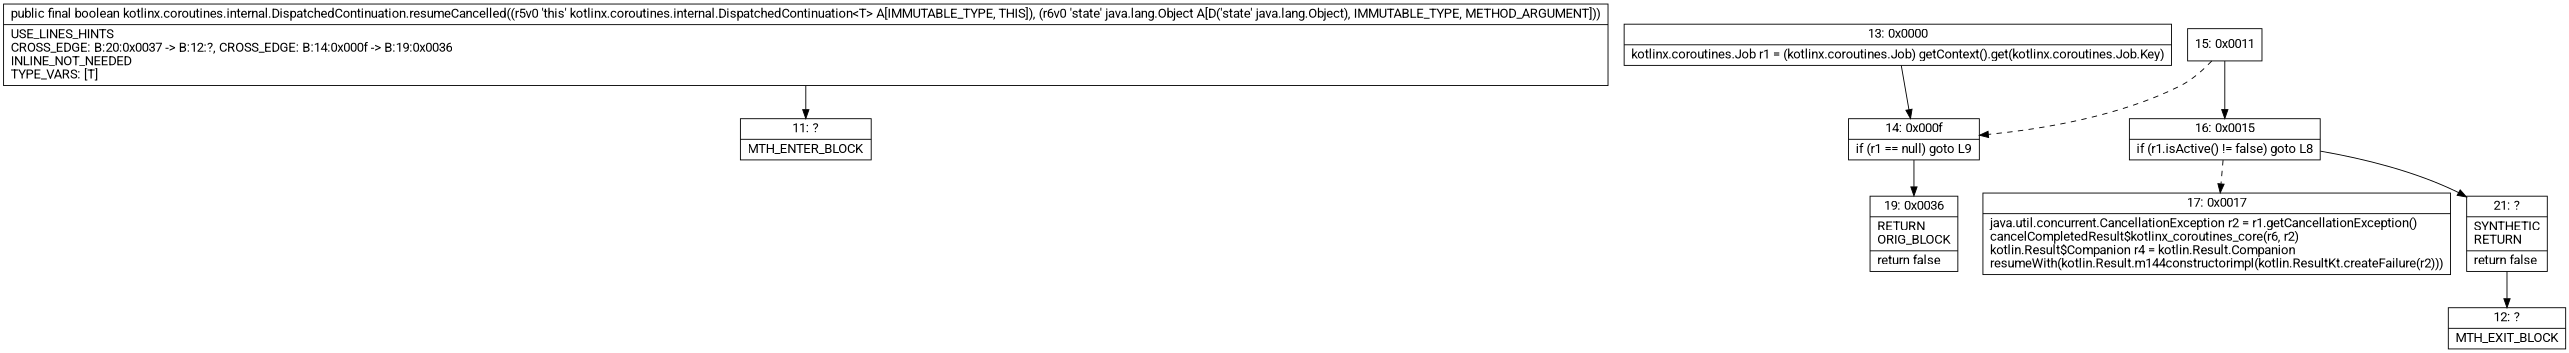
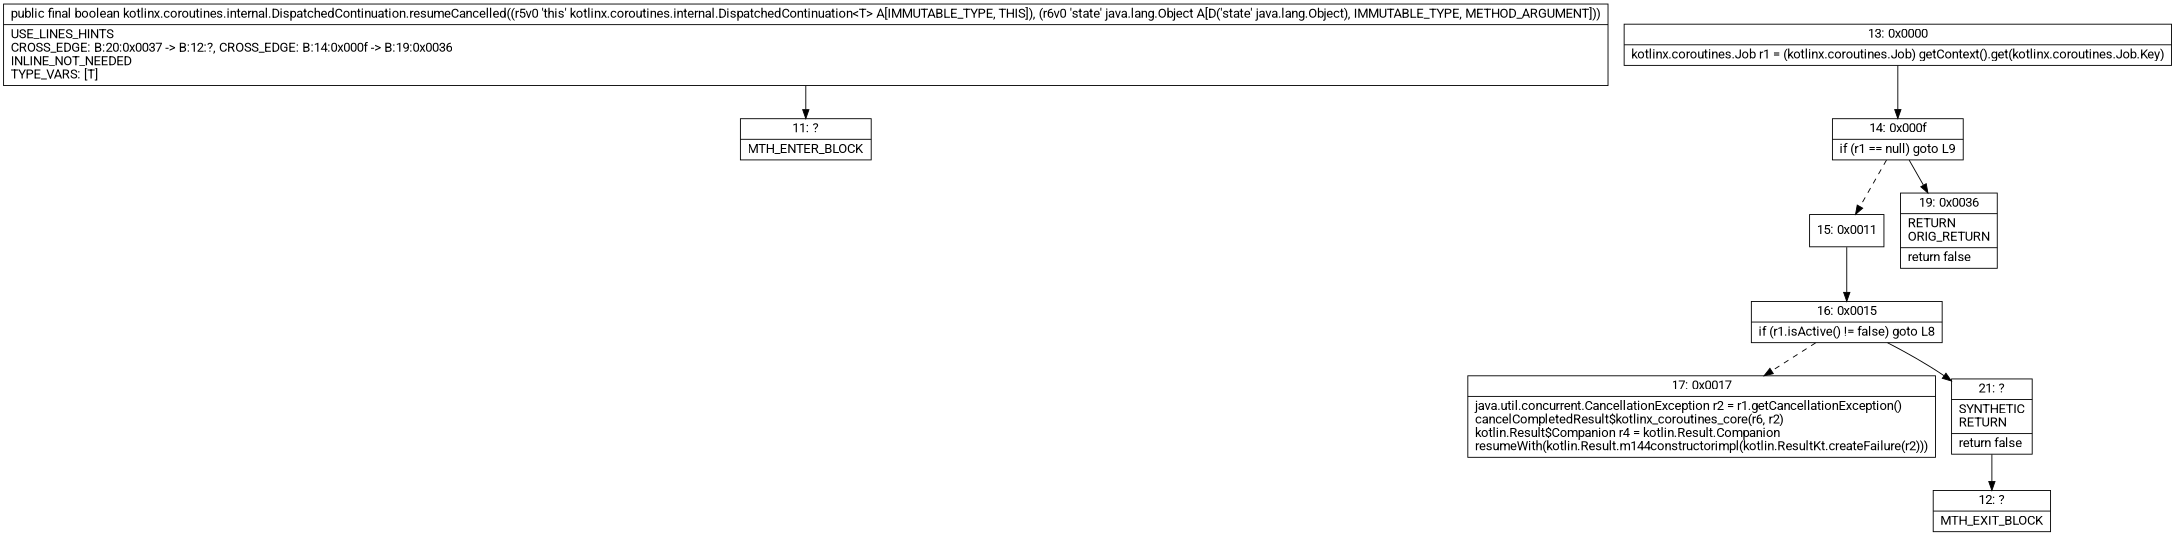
(2106, 113) -> (1873, 183)
(1914, 240) -> (1949, 237)
